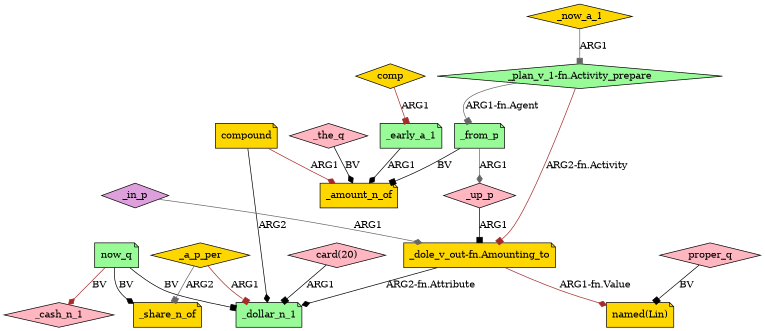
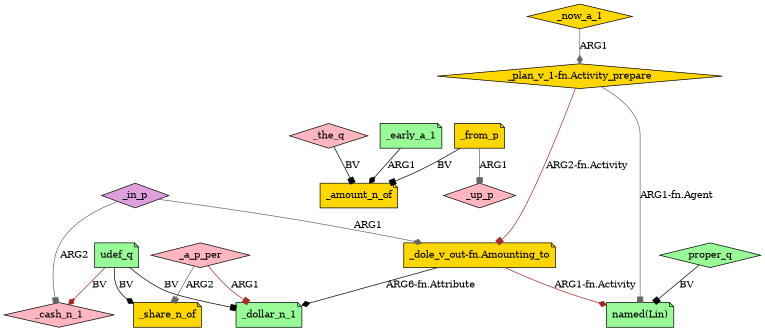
(580, 43) -> (580, 43)
(390, 76) -> none
(580, 76) -> (580, 76)
(482, 92) -> (640, 183)
(246, 136) -> none
(480, 136) -> (480, 136)
(342, 162) -> (342, 162)
(480, 162) -> (480, 162)
(480, 222) -> none
none -> (65, 236)
(117, 255) -> (117, 255)
(200, 255) -> (200, 255)
(337, 255) -> none
(710, 255) -> (710, 255)
(431, 285) -> (431, 285)
(595, 285) -> (595, 285)
(640, 315) -> (640, 315)
